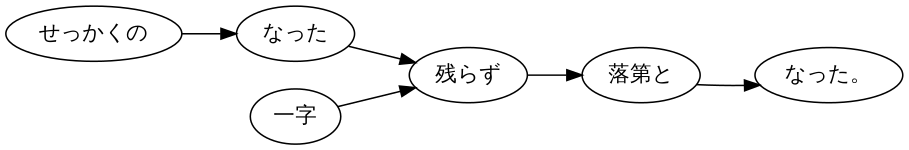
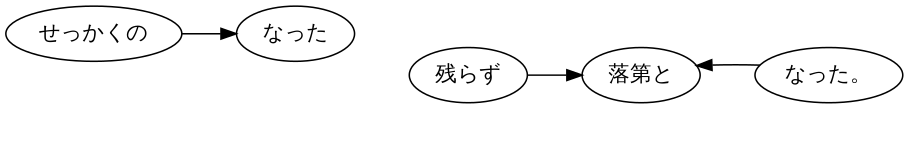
(374, 53) -> none
(721, 85) -> (736, 65)
(296, 117) -> none
